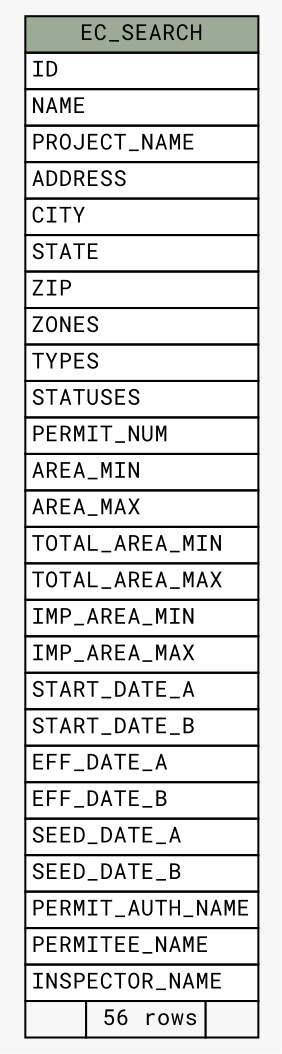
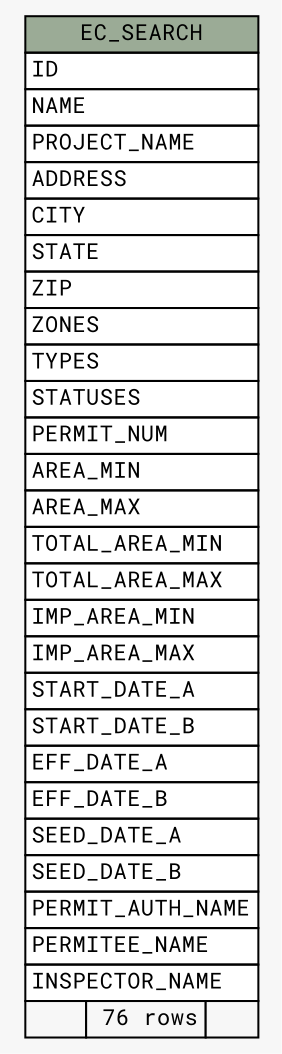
(151, 1018) -> (151, 1018)
